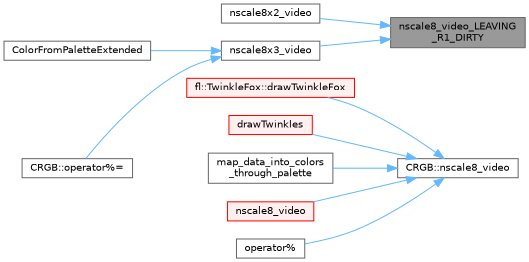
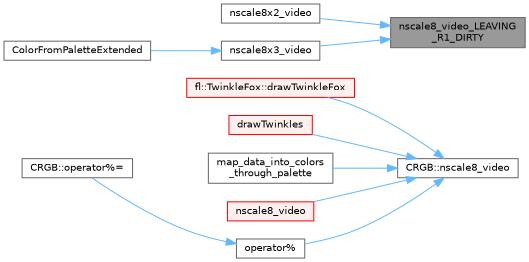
(142, 100) -> (156, 216)
